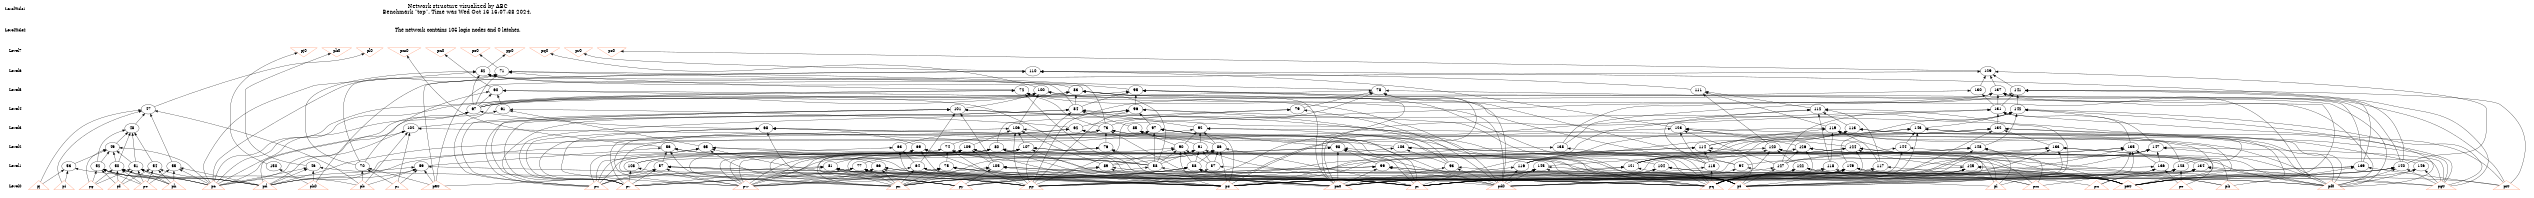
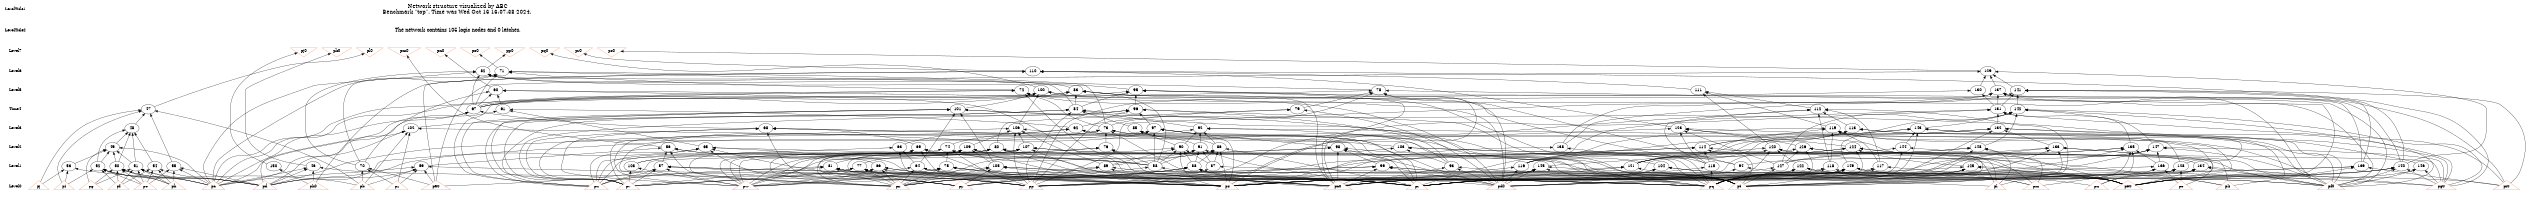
(15, 109) -> (15, 109)
(94, 178) -> (79, 177)
